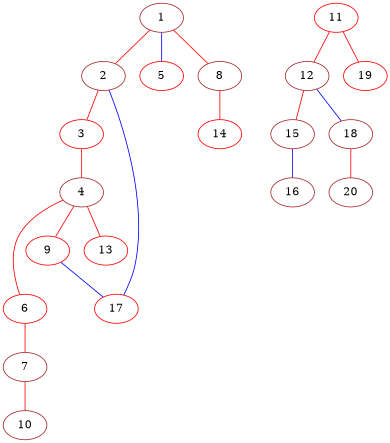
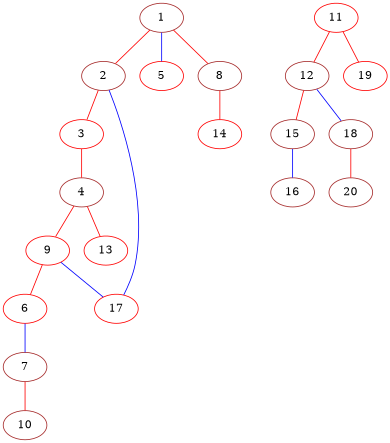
(18, 237) -> (36, 280)
(25, 338) -> (25, 338)
